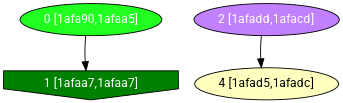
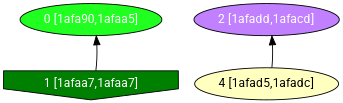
(261, 47) -> (273, 56)
(85, 49) -> (97, 58)
